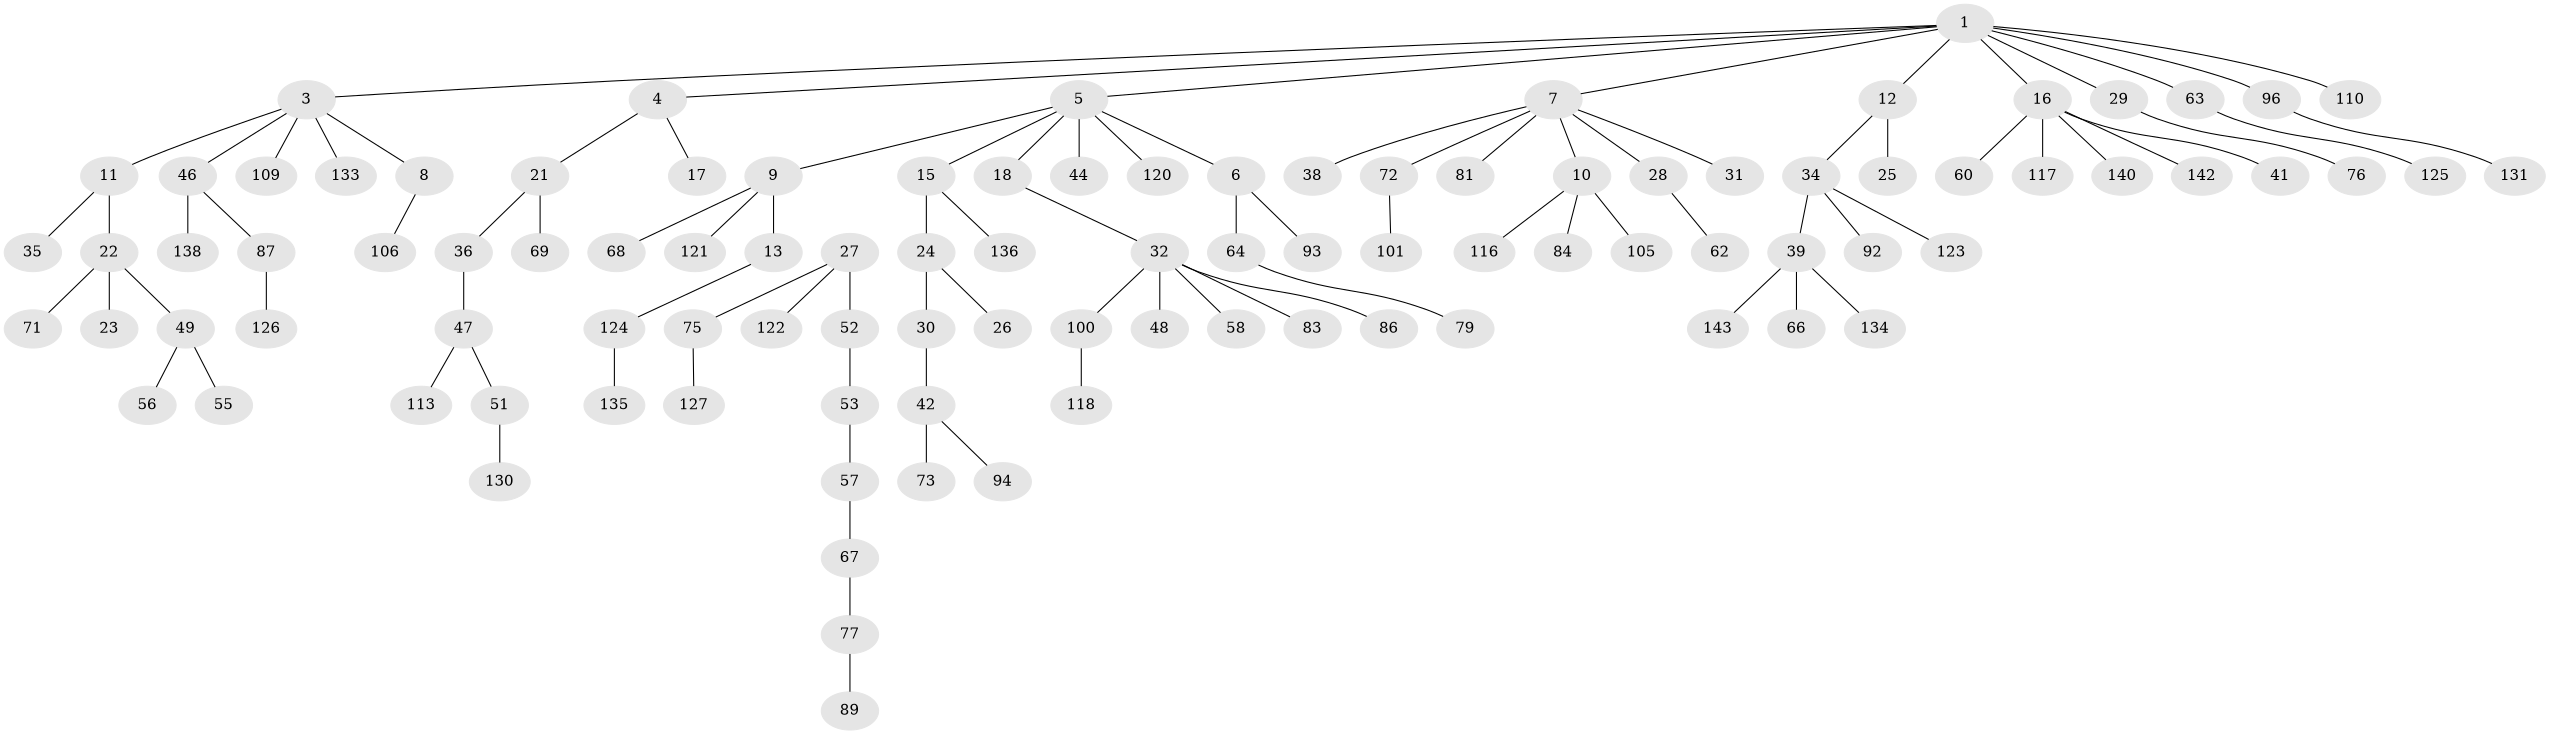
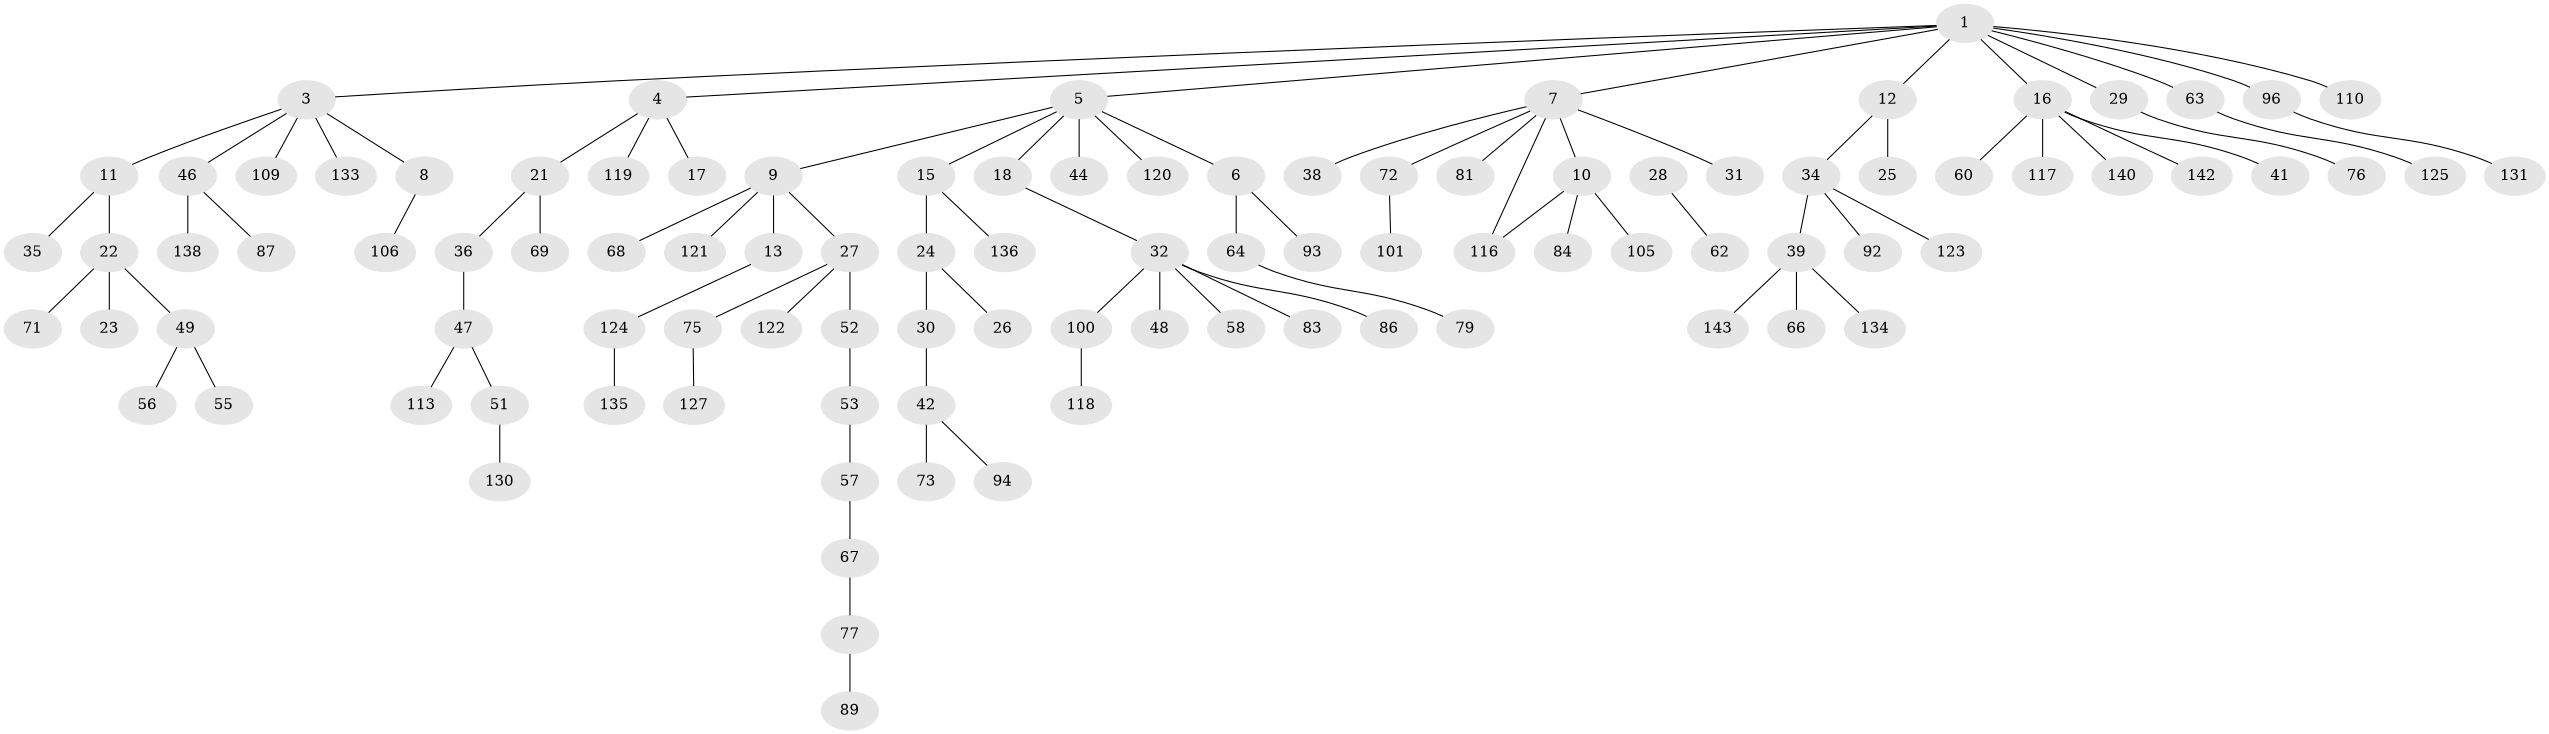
(1606, 138) -> (1519, 176)
none -> (619, 176)
none -> (812, 214)
(266, 329) -> none
